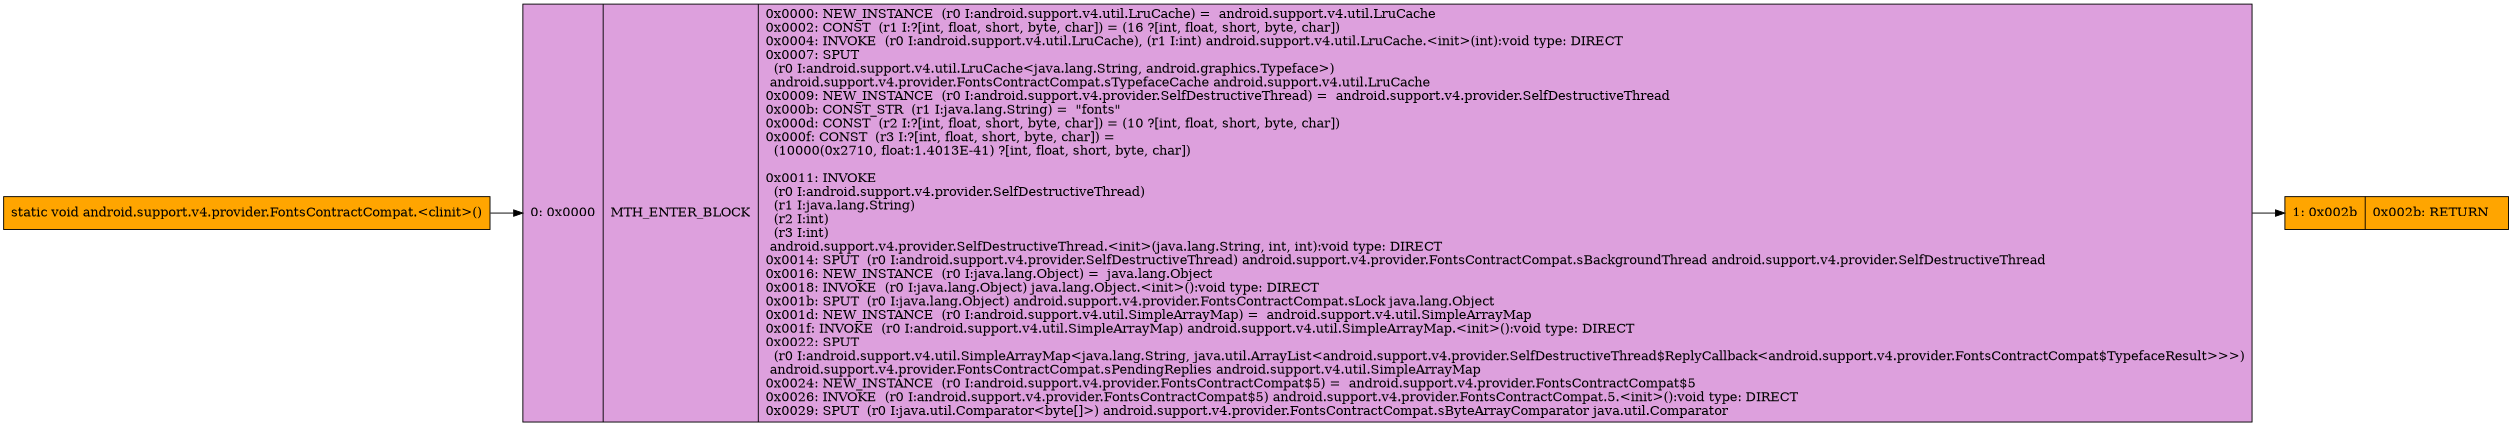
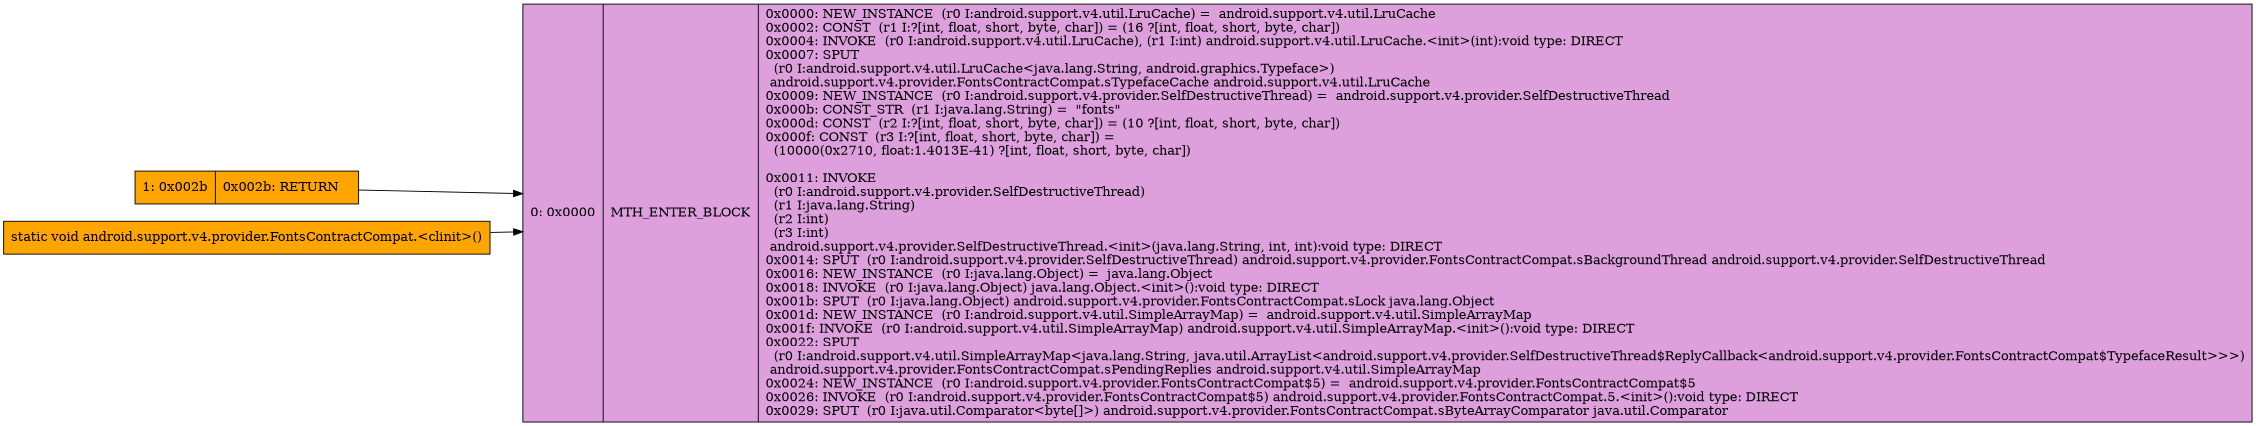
(2264, 213) -> (436, 192)
